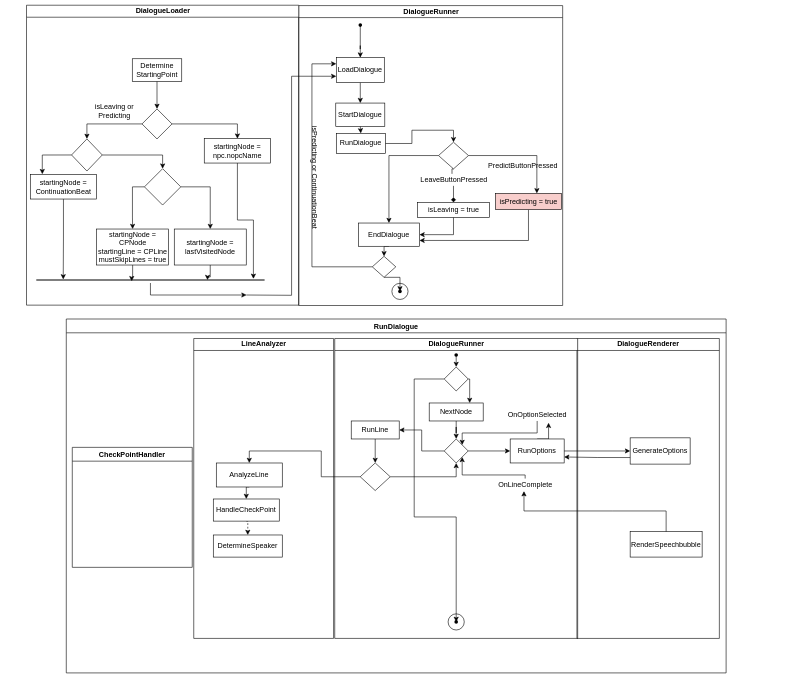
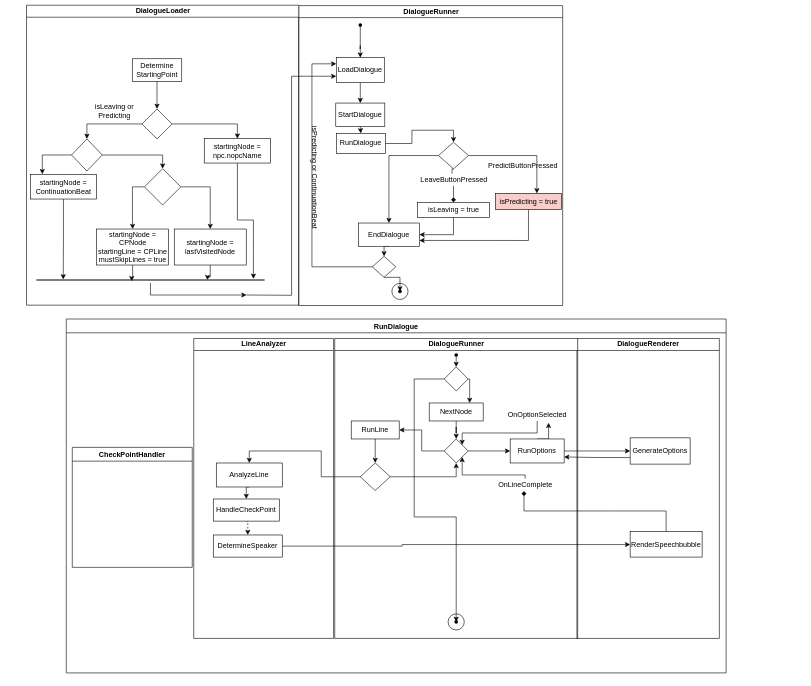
(524, 496) -> (524, 497)
none -> (512, 545)
